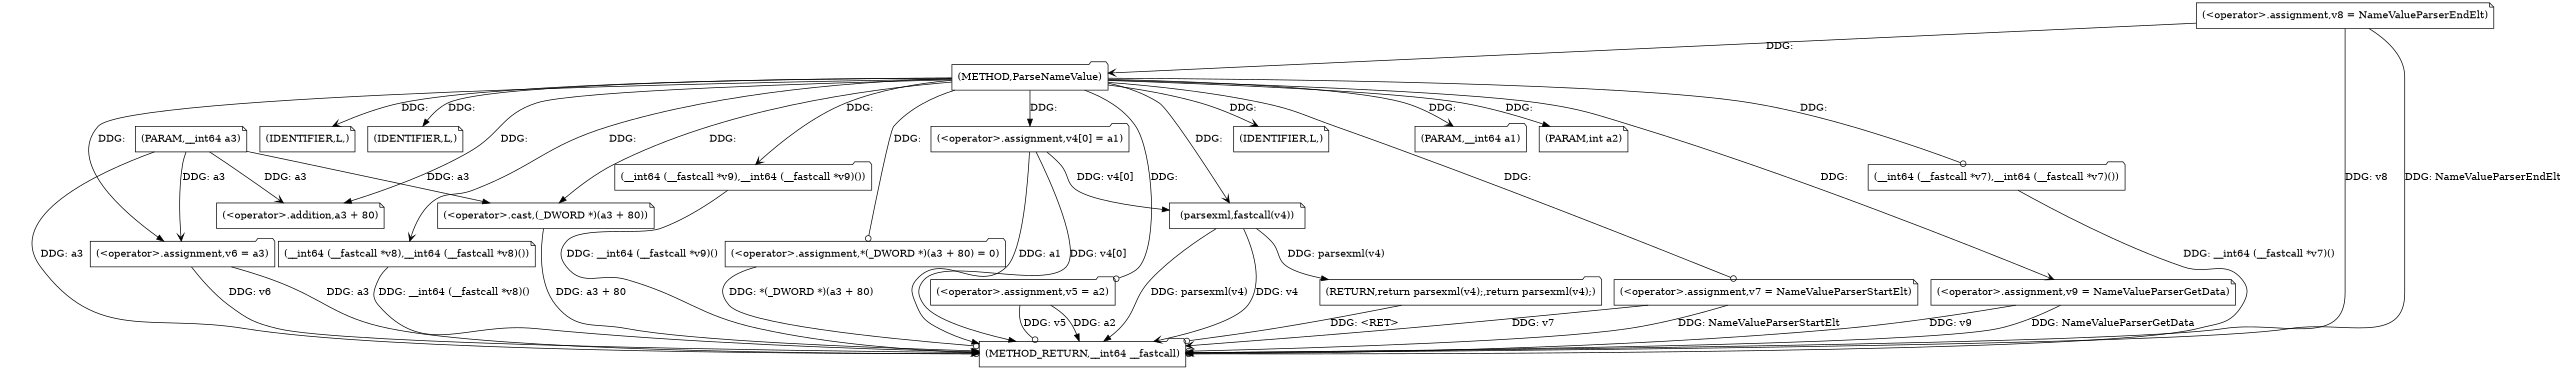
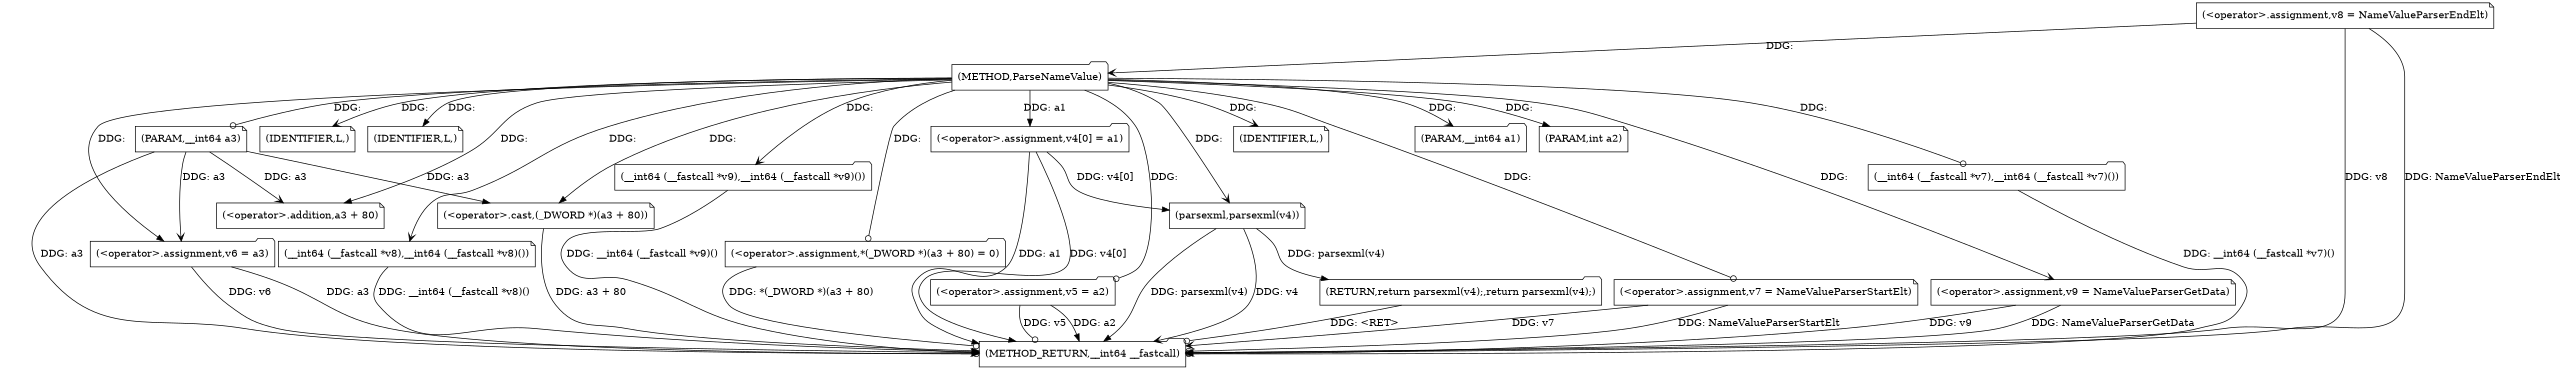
none -> (592, 87)
(1045, 108) -> (1045, 108)
(1237, 216) -> (1237, 216)
